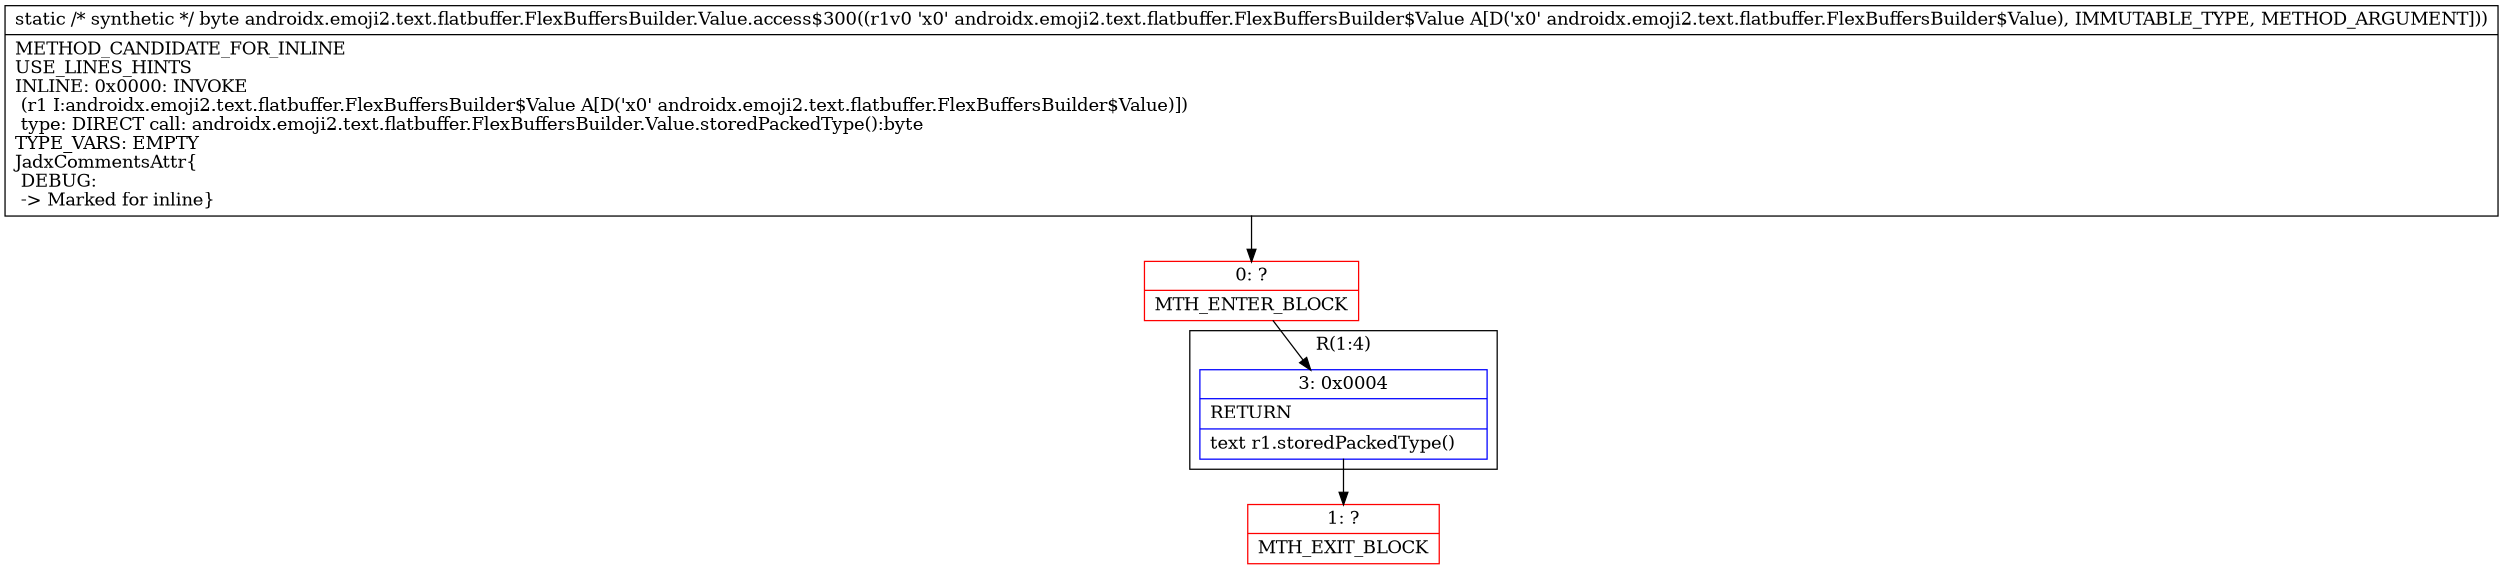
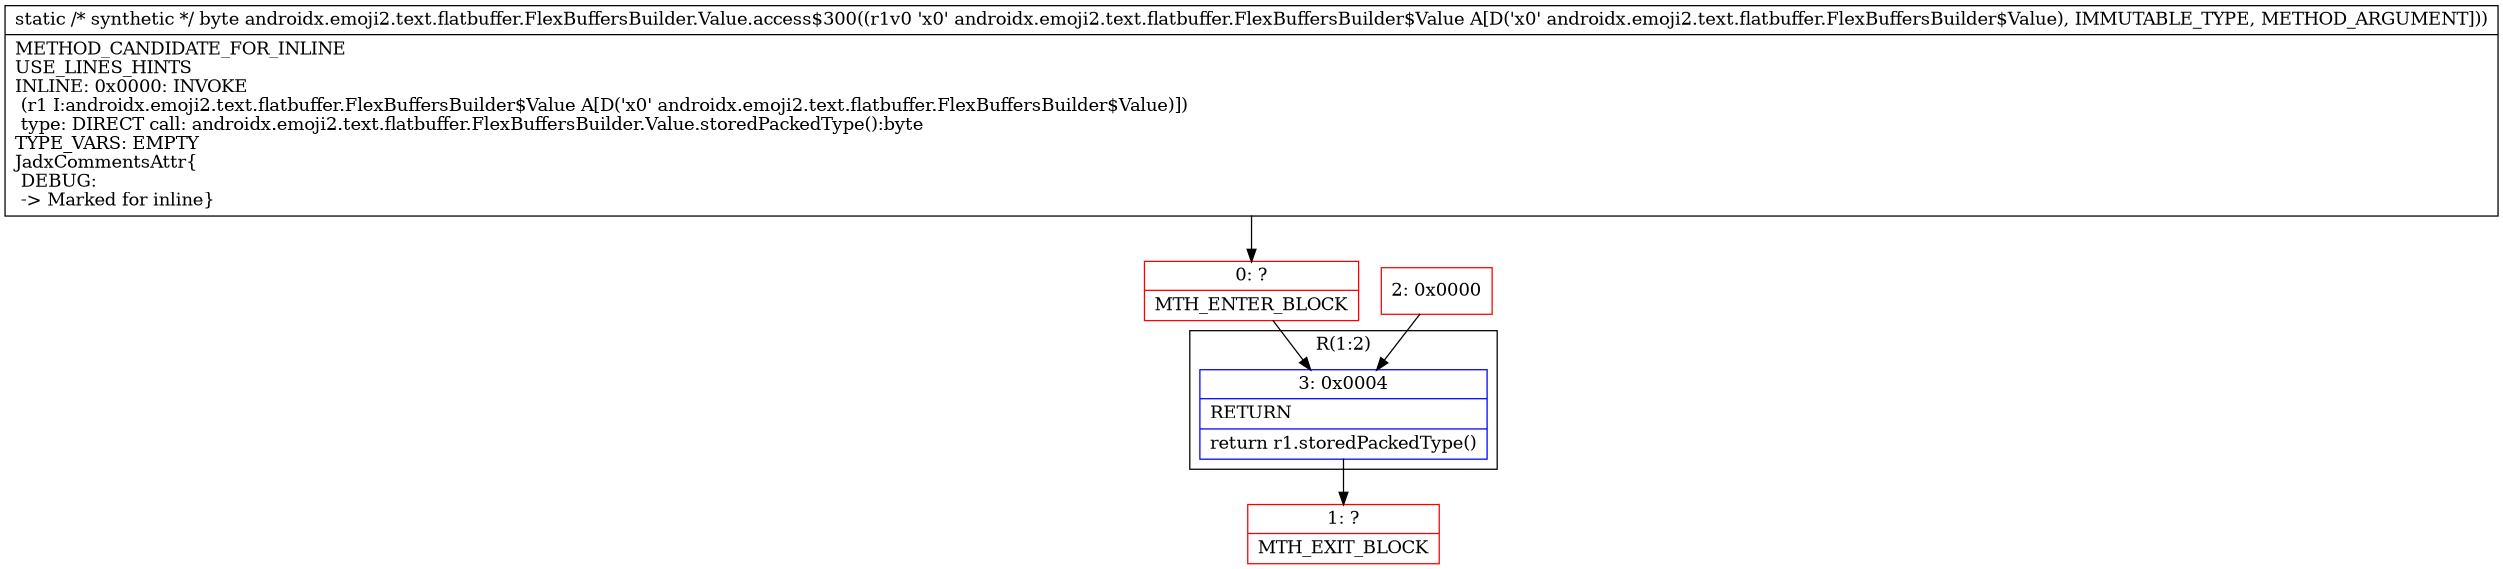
none -> (1437, 291)
(1343, 345) -> (1343, 345)
(1333, 443) -> (1343, 443)
